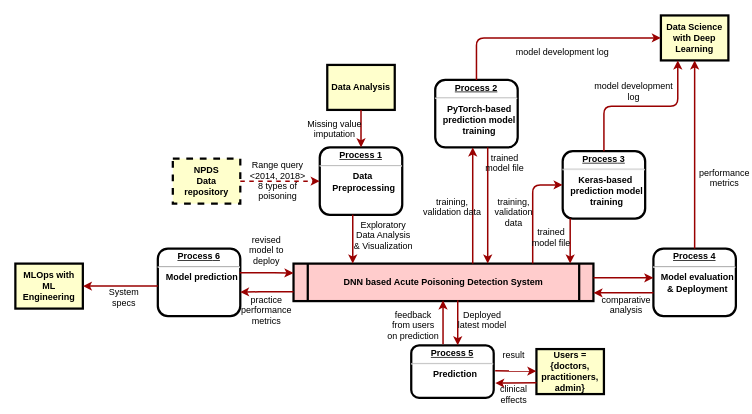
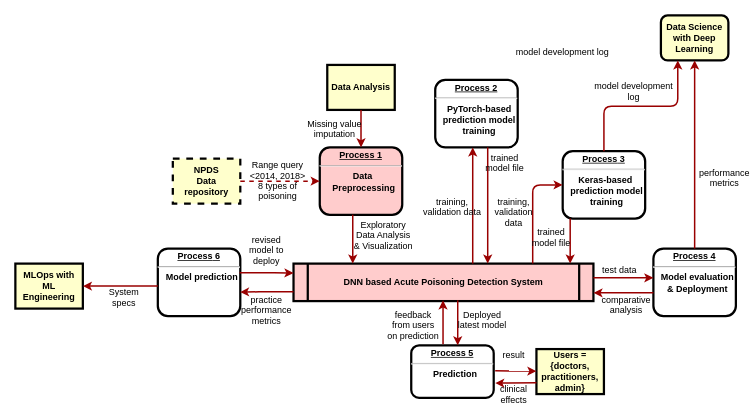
(547, 38) -> none
(695, 38) -> (695, 38)
(361, 181) -> (361, 181)
none -> (620, 271)
